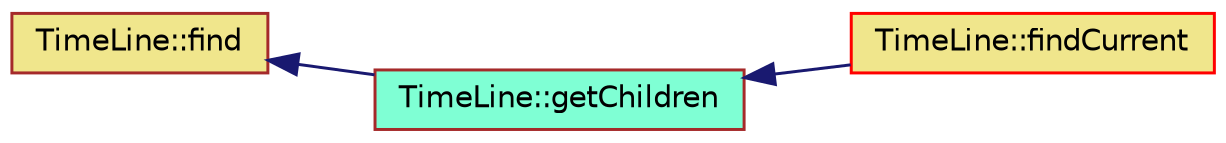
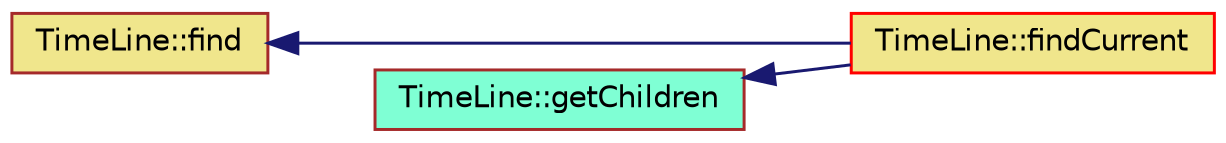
(336, 70) -> (575, 43)
